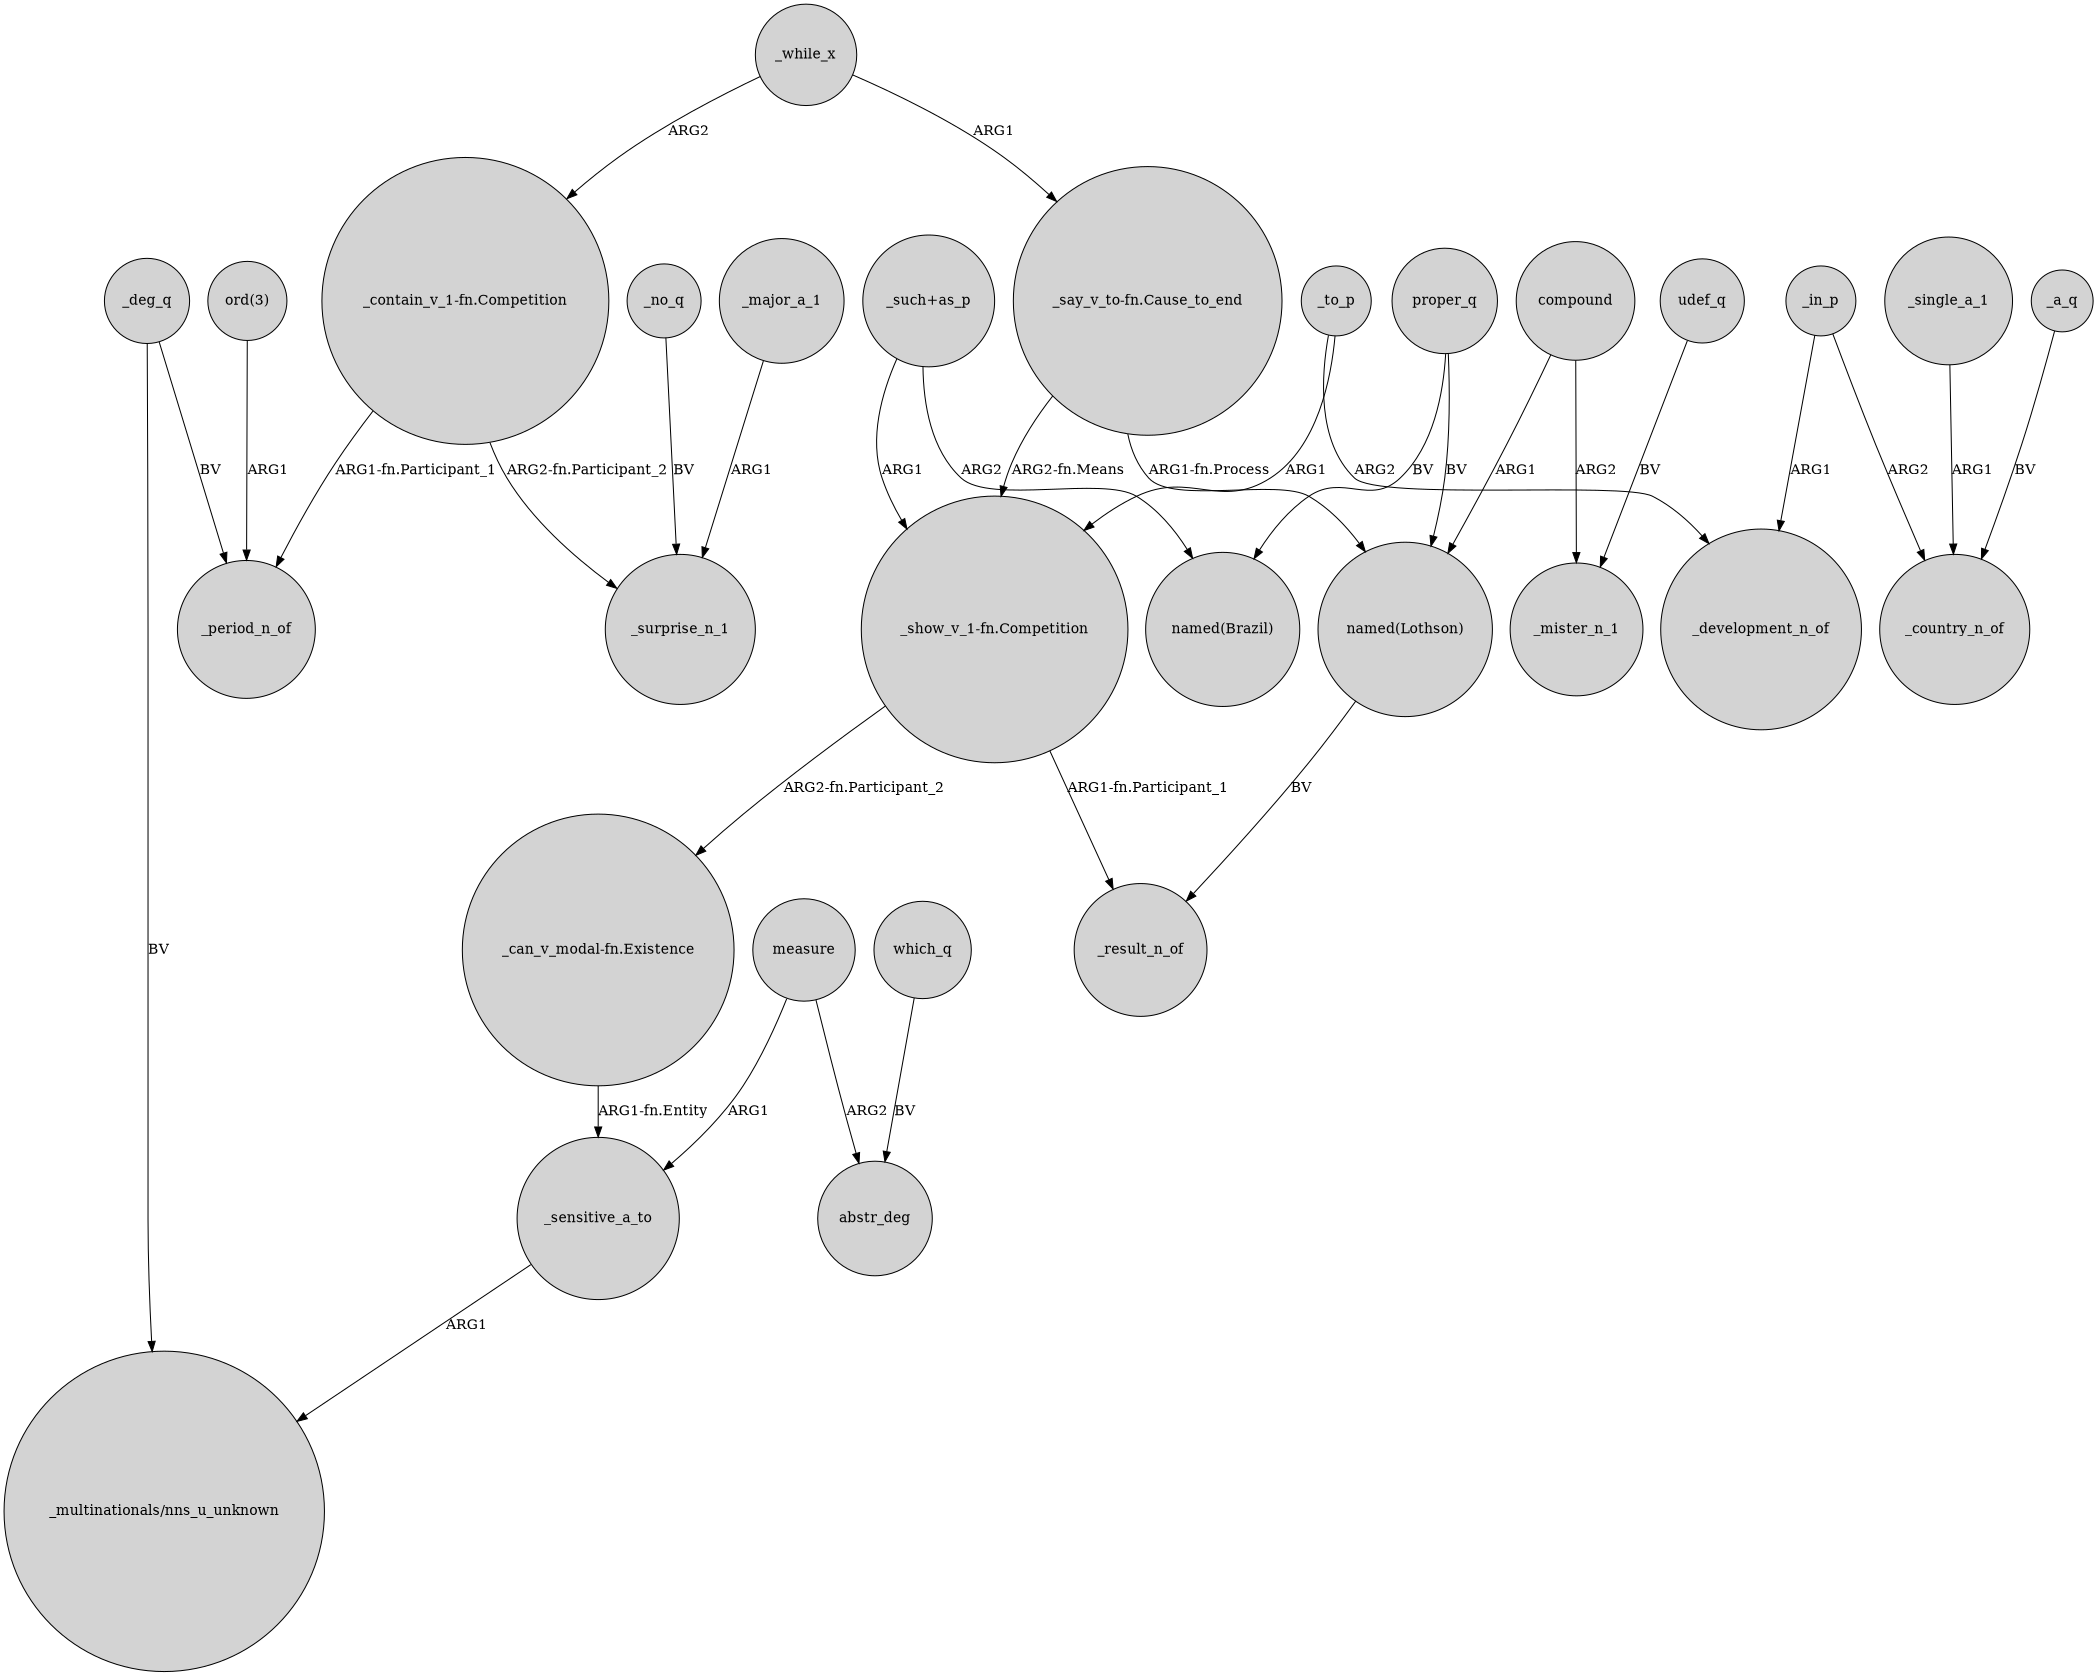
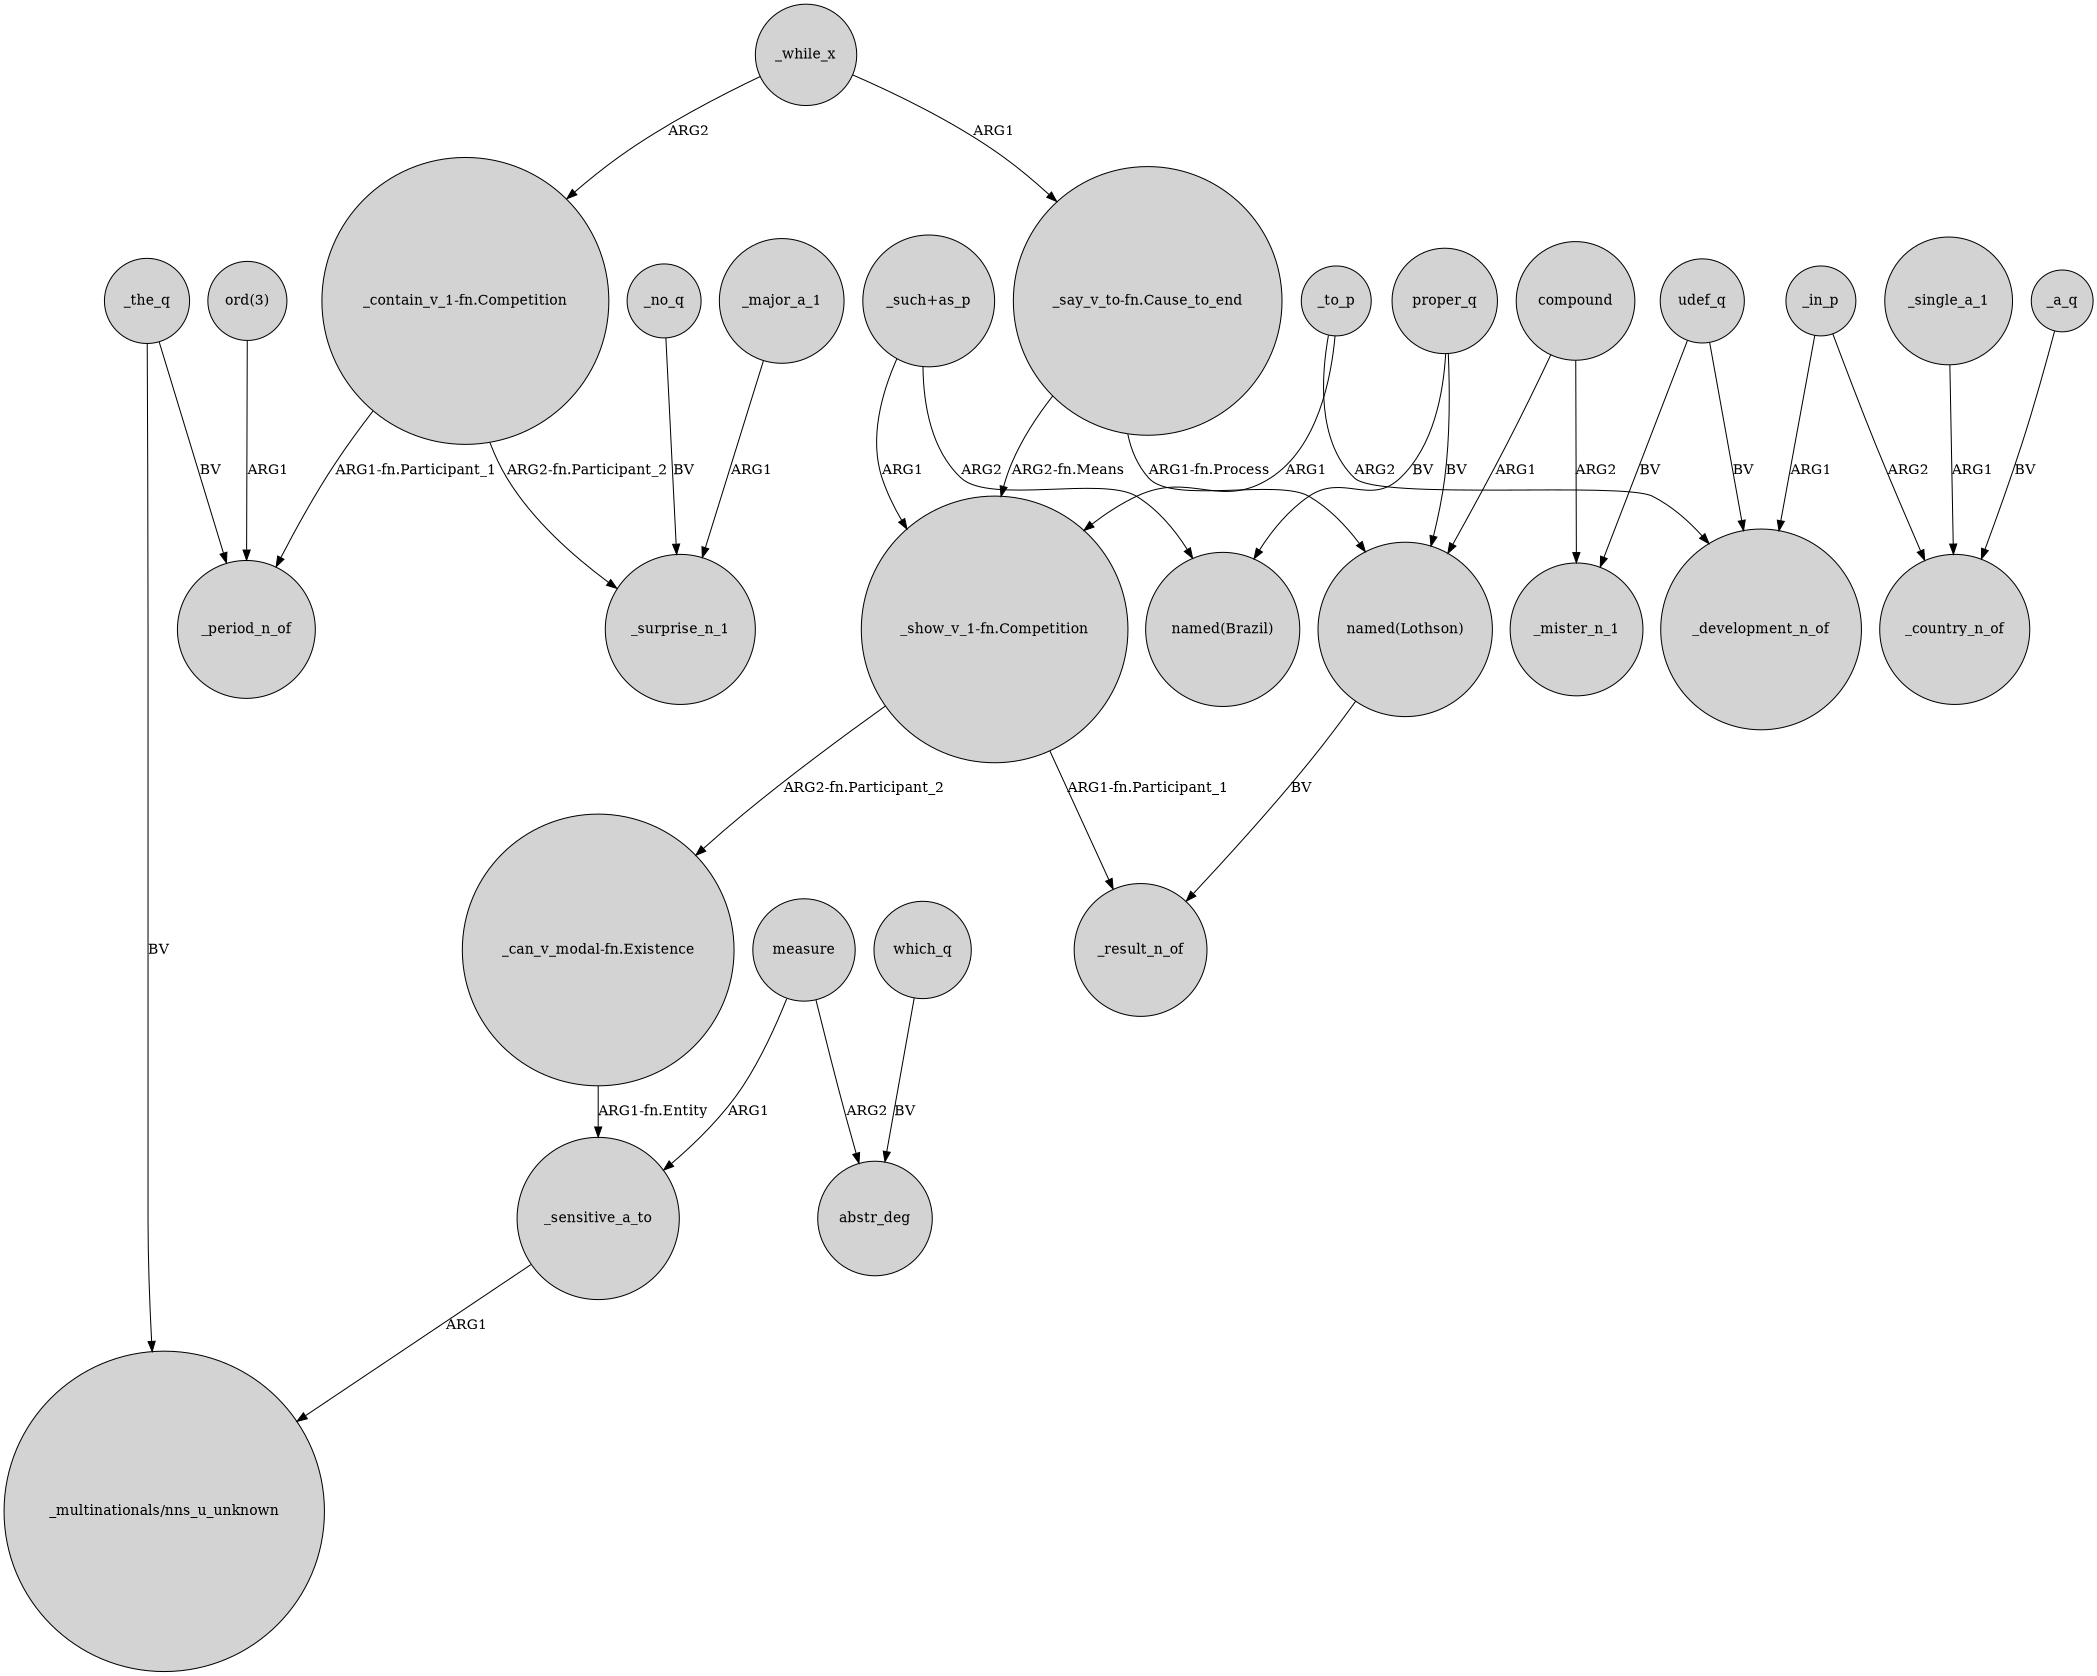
(147, 301) -> (147, 301)
none -> (1726, 432)
